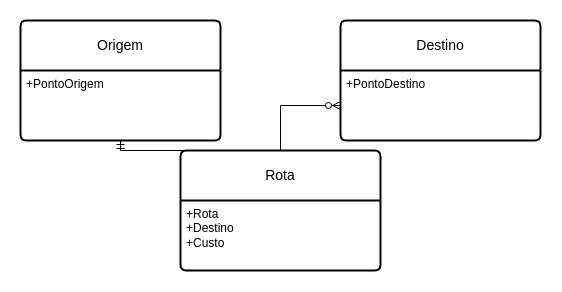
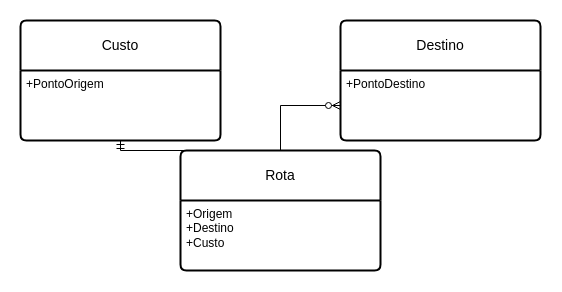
(121, 46) -> (121, 46)
(212, 229) -> (212, 229)
